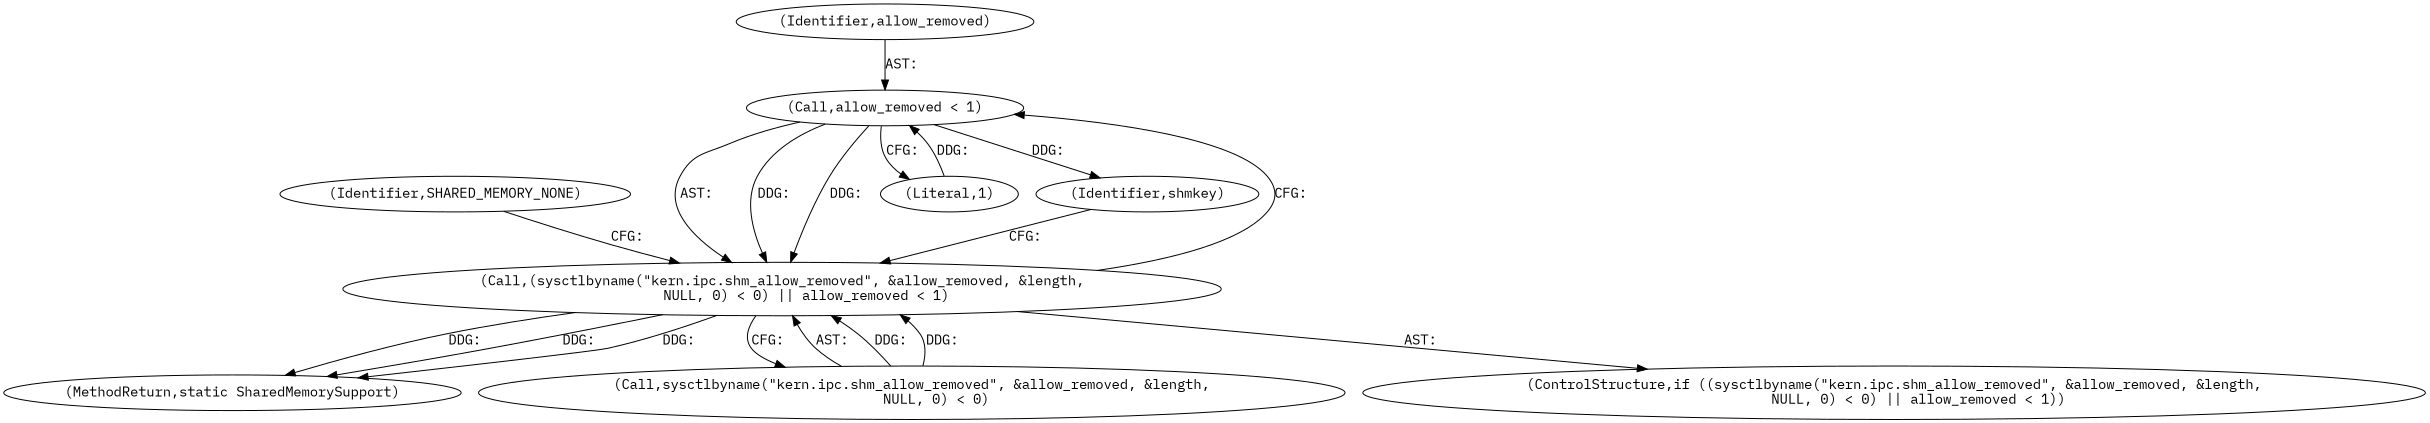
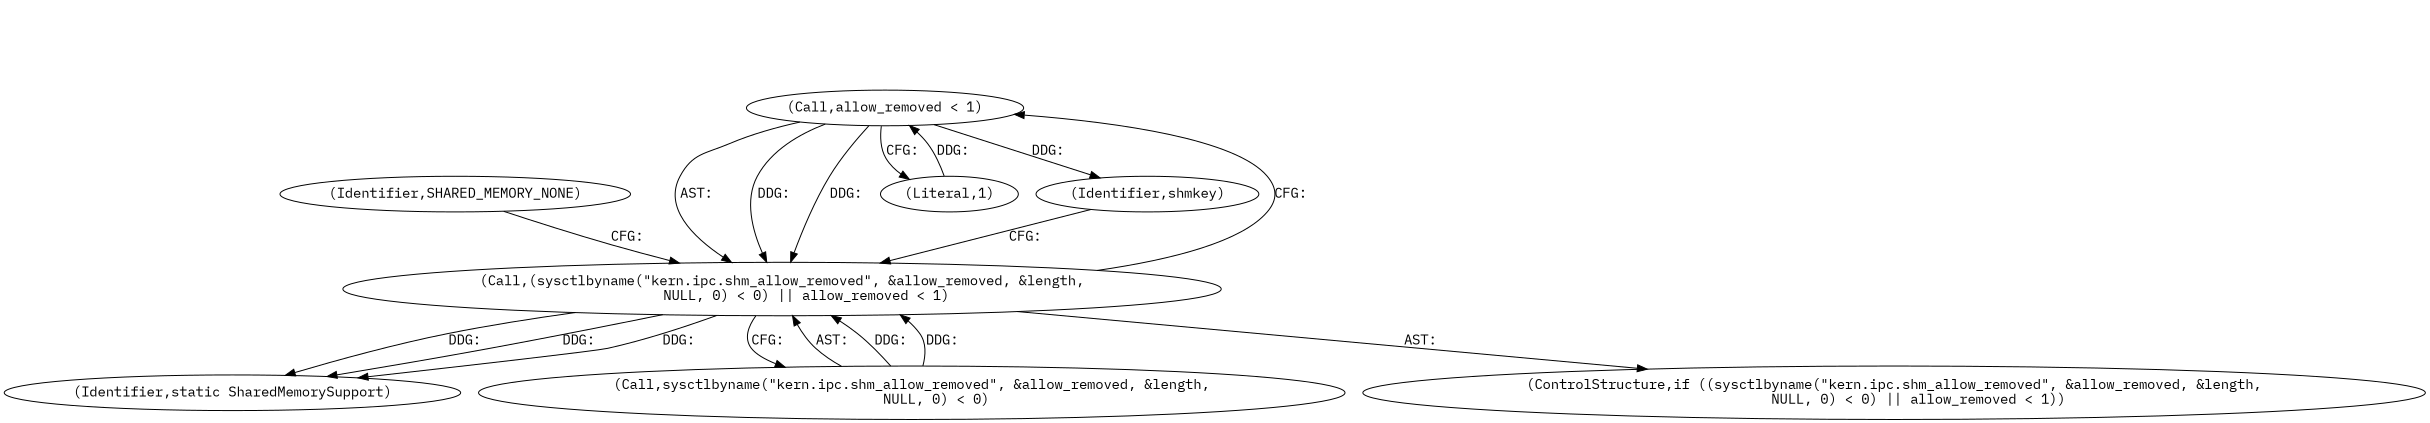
(885, 22) -> none
(232, 393) -> (232, 393)
